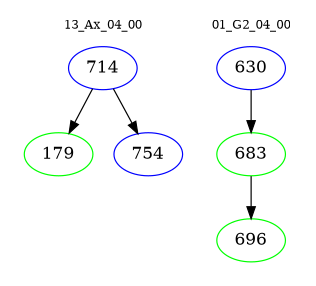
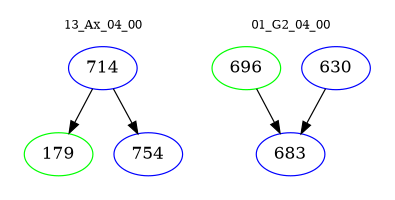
(251, 154) -> (291, 154)
(251, 191) -> (266, 106)
